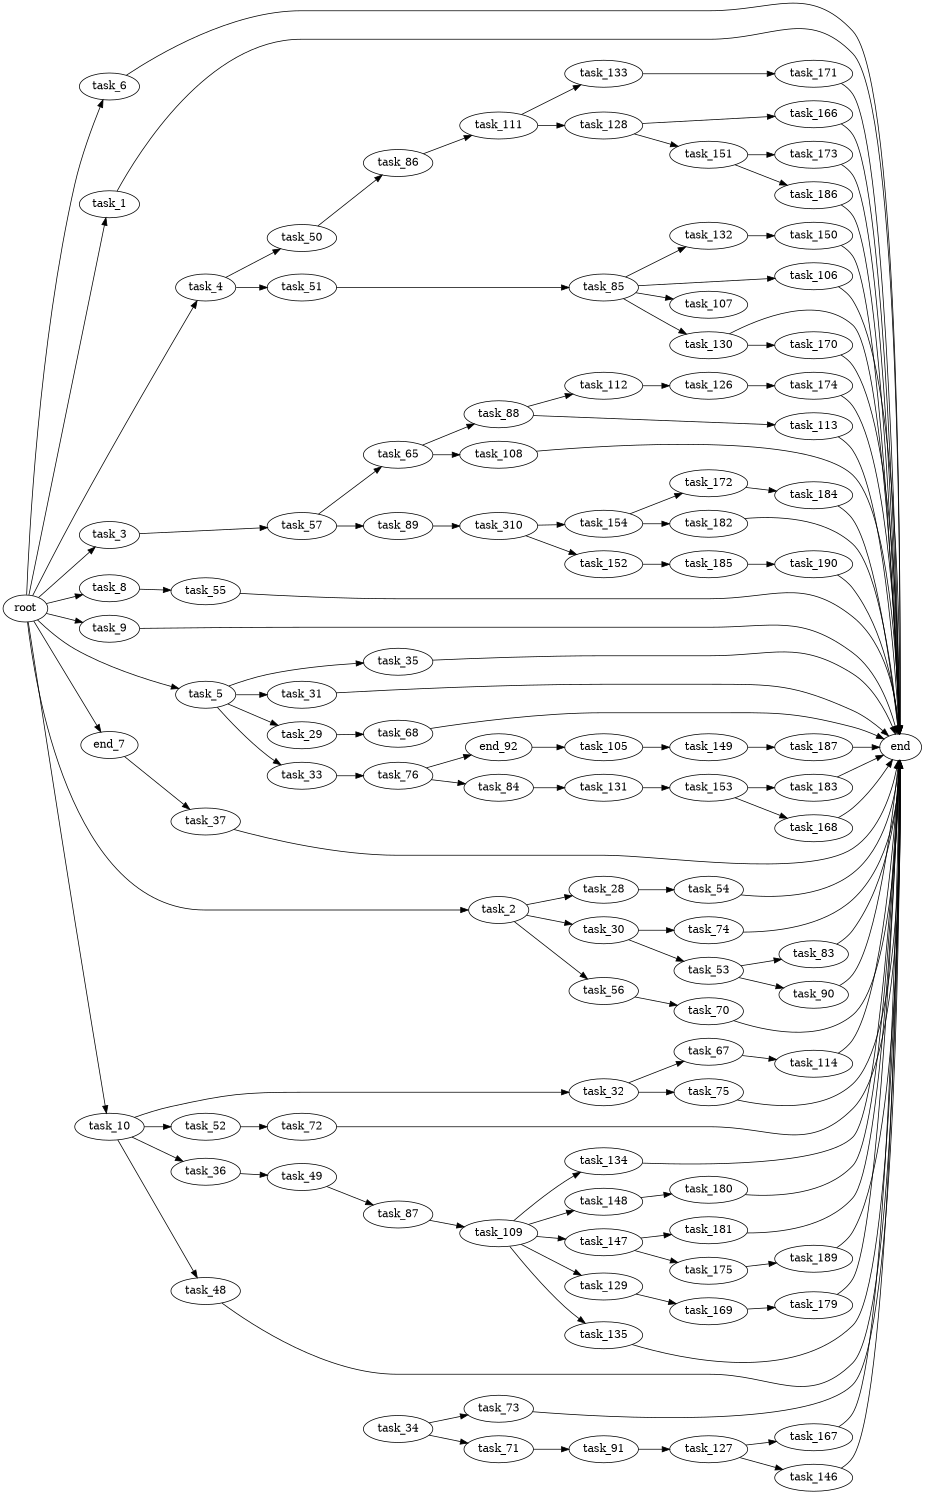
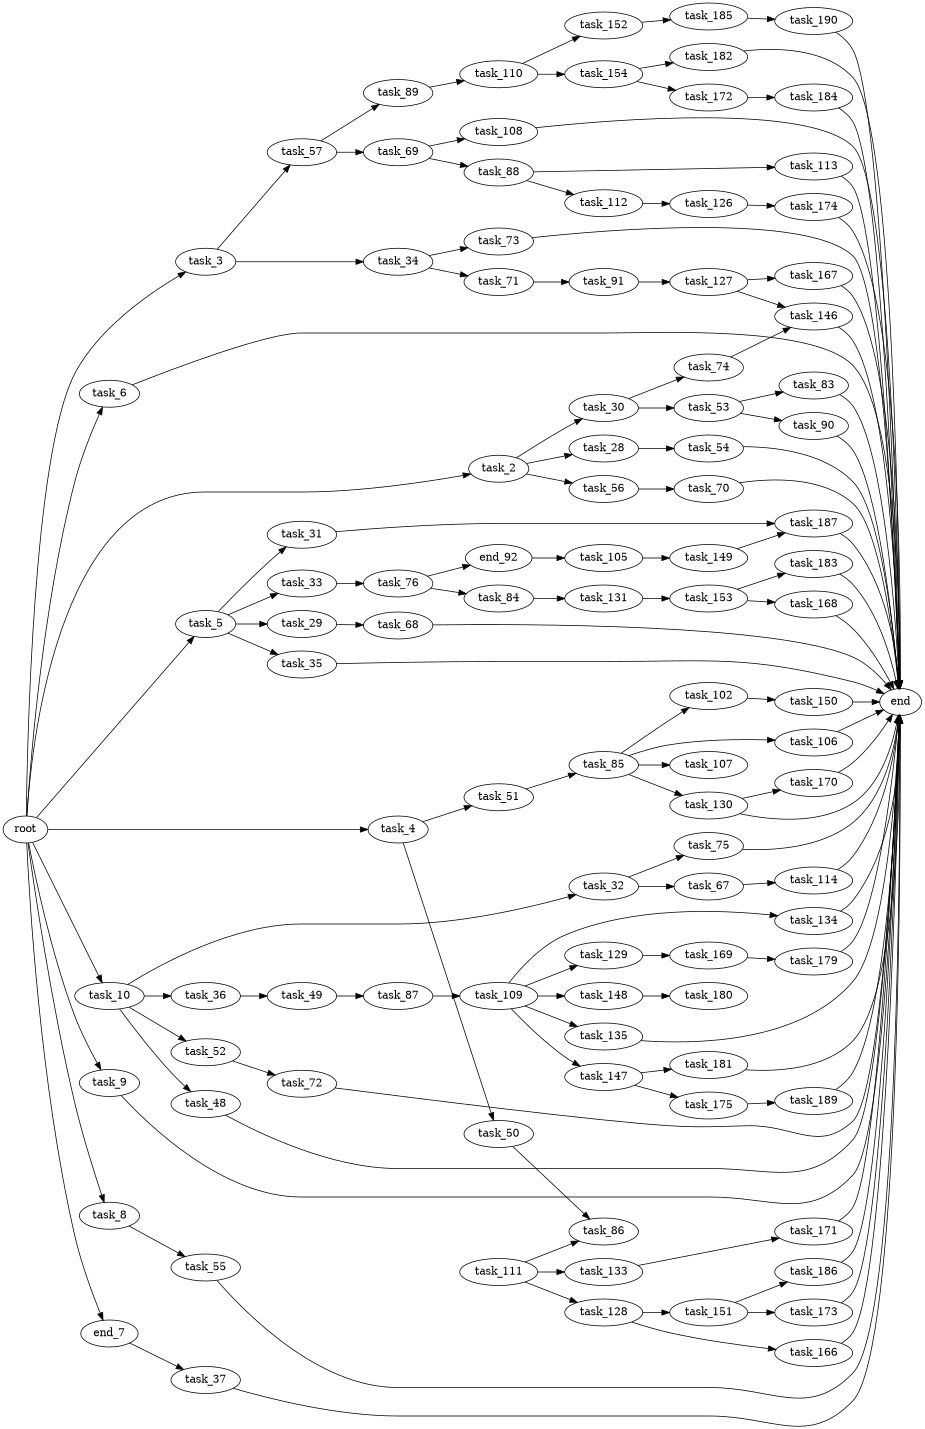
(444, 146) -> (548, 1253)
(109, 204) -> none
(709, 236) -> (709, 696)
none -> (296, 262)
(398, 455) -> (398, 152)
(499, 526) -> (499, 74)
(615, 684) -> (551, 524)
(861, 890) -> (757, 344)
(868, 1115) -> none
